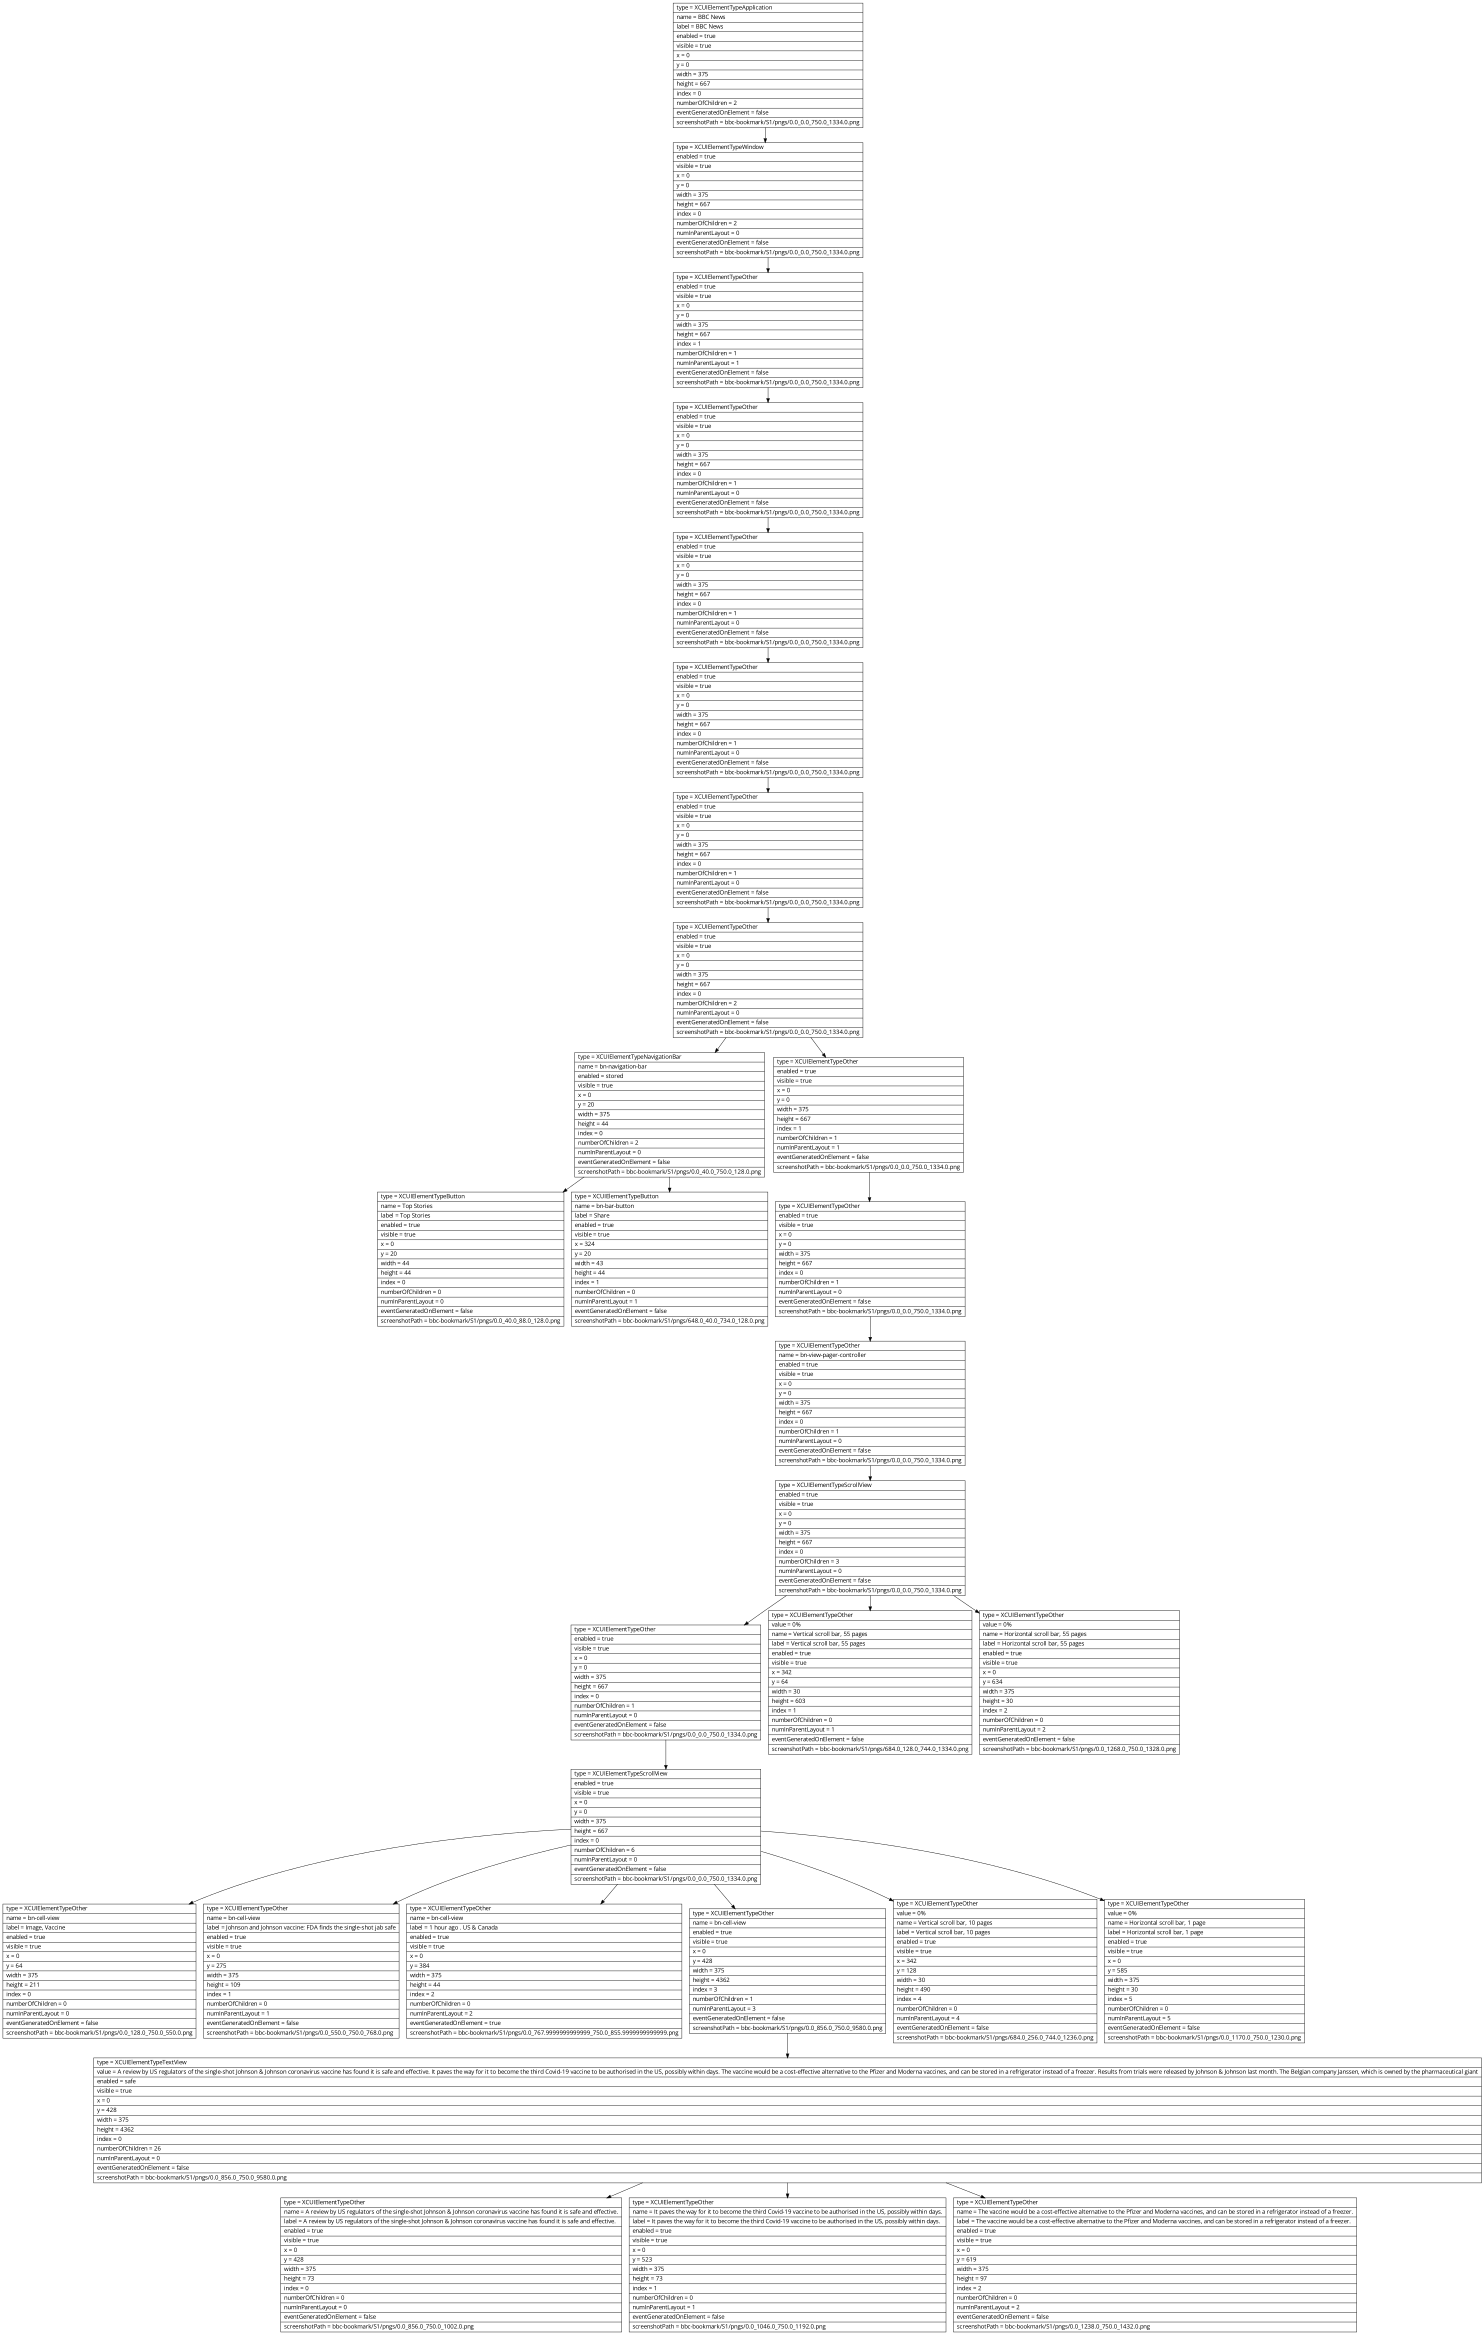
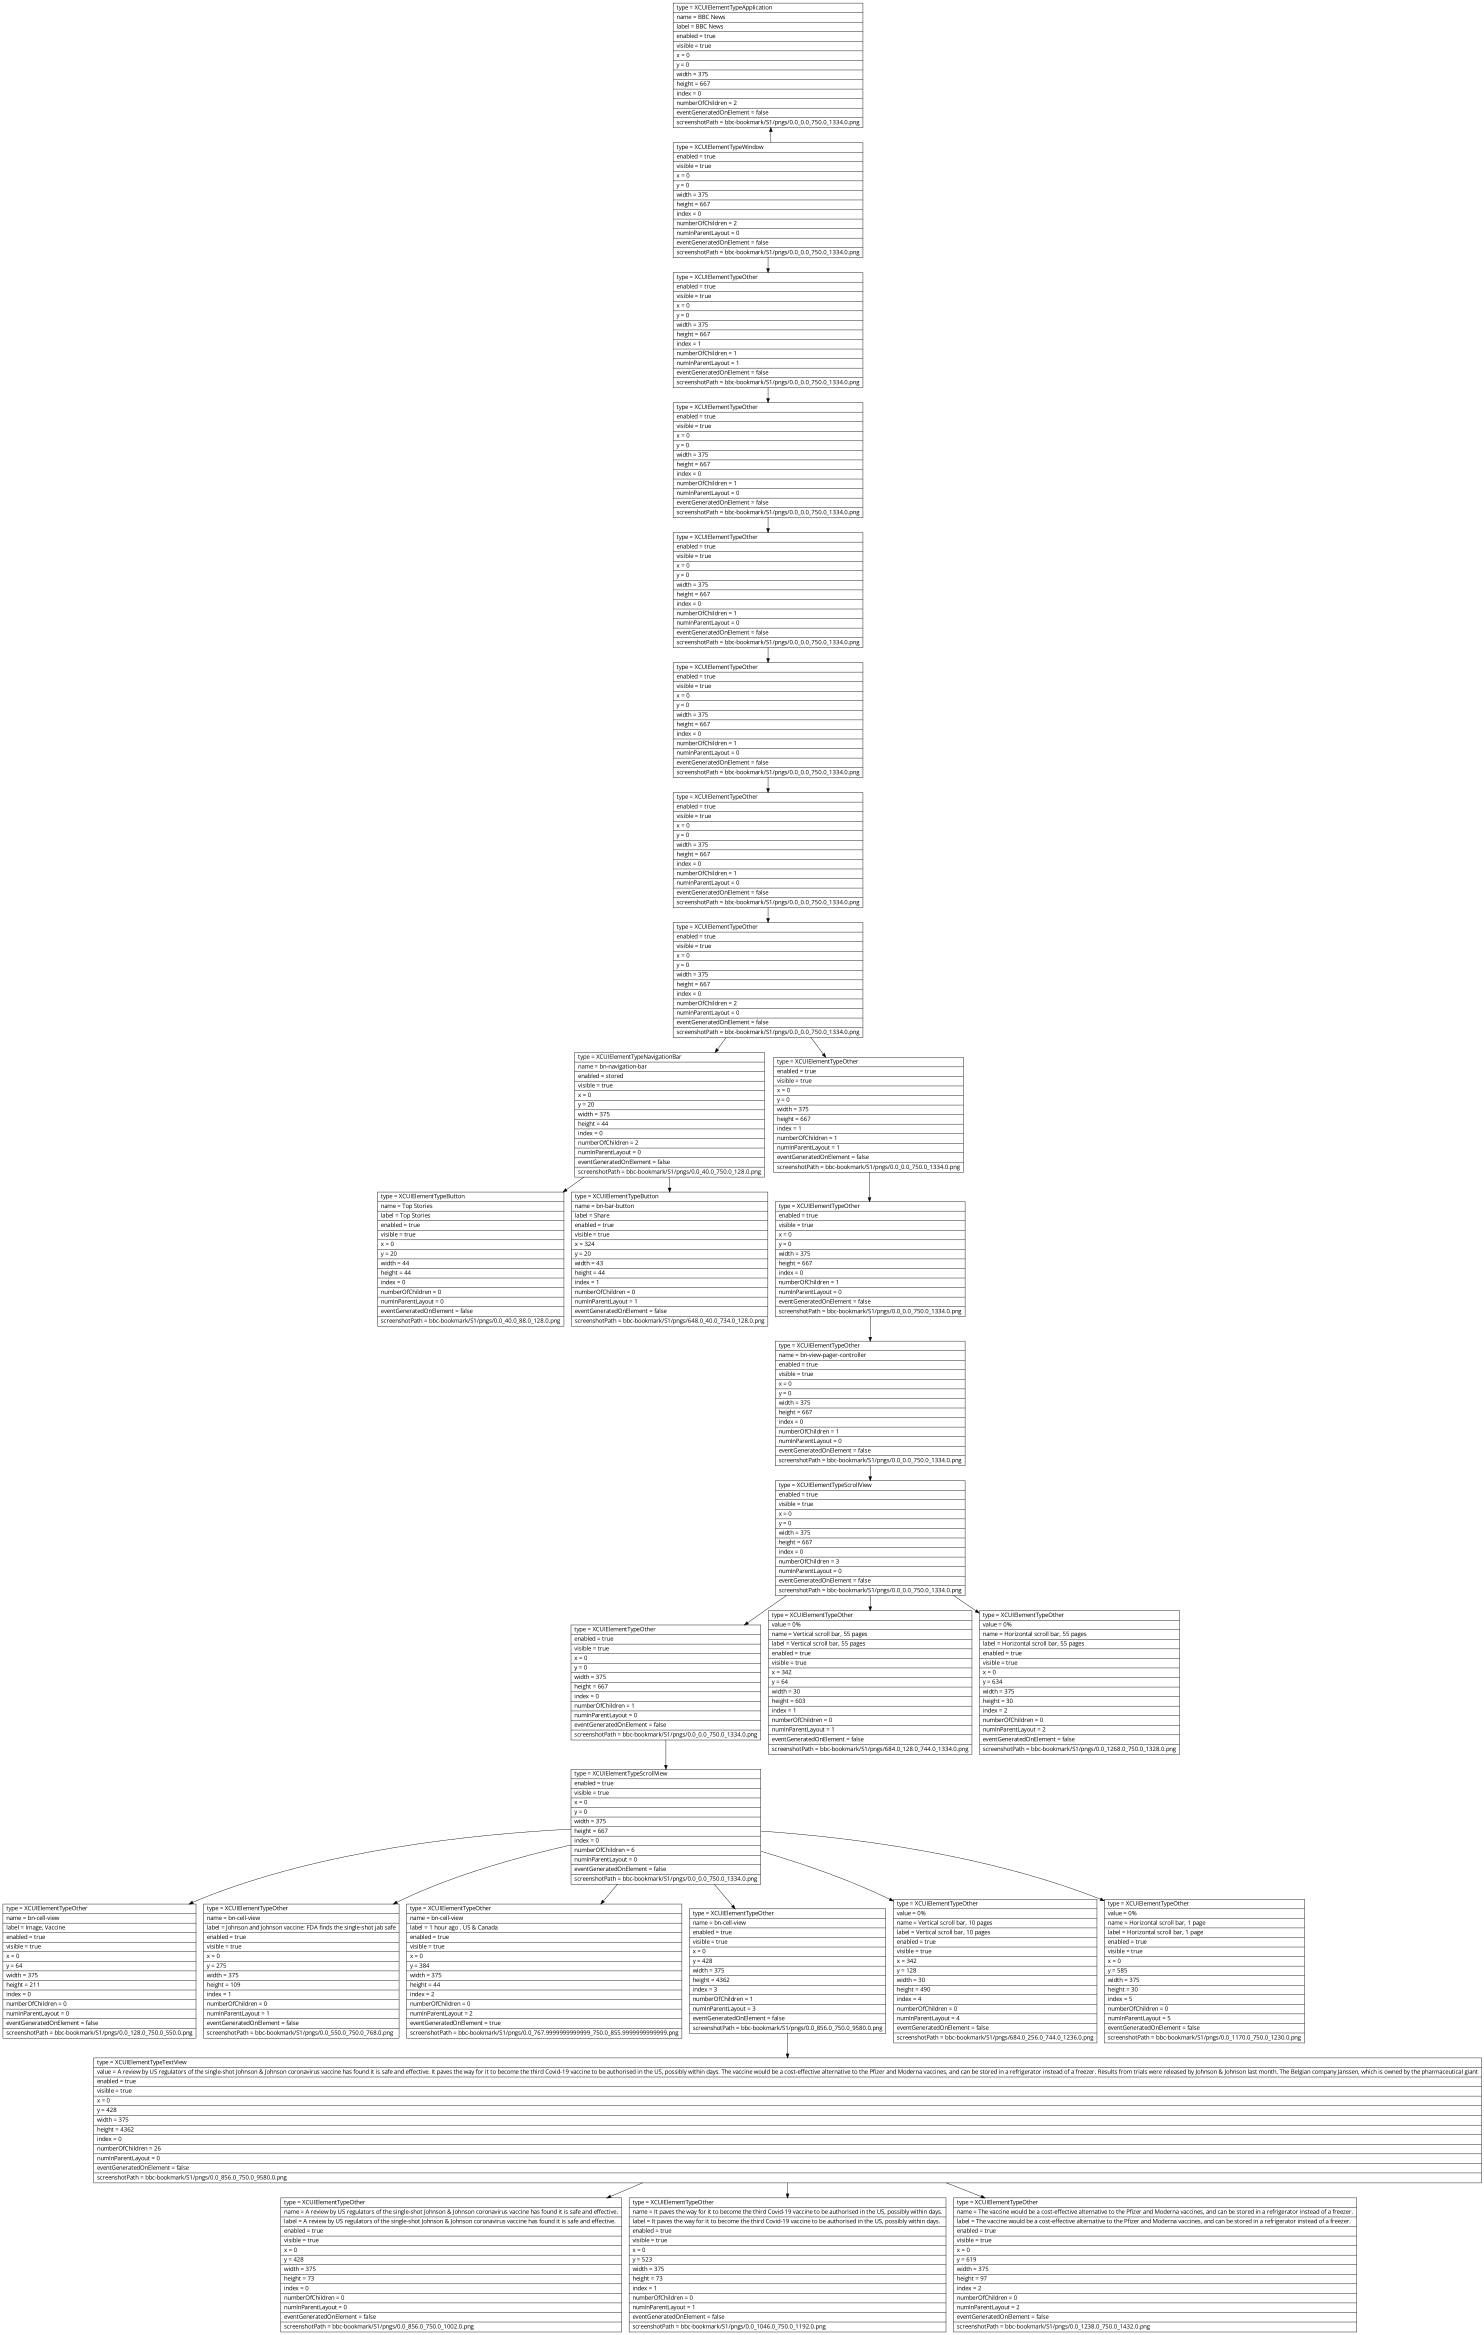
(765, 133) -> (771, 137)
(116, 2082) -> (116, 2082)
